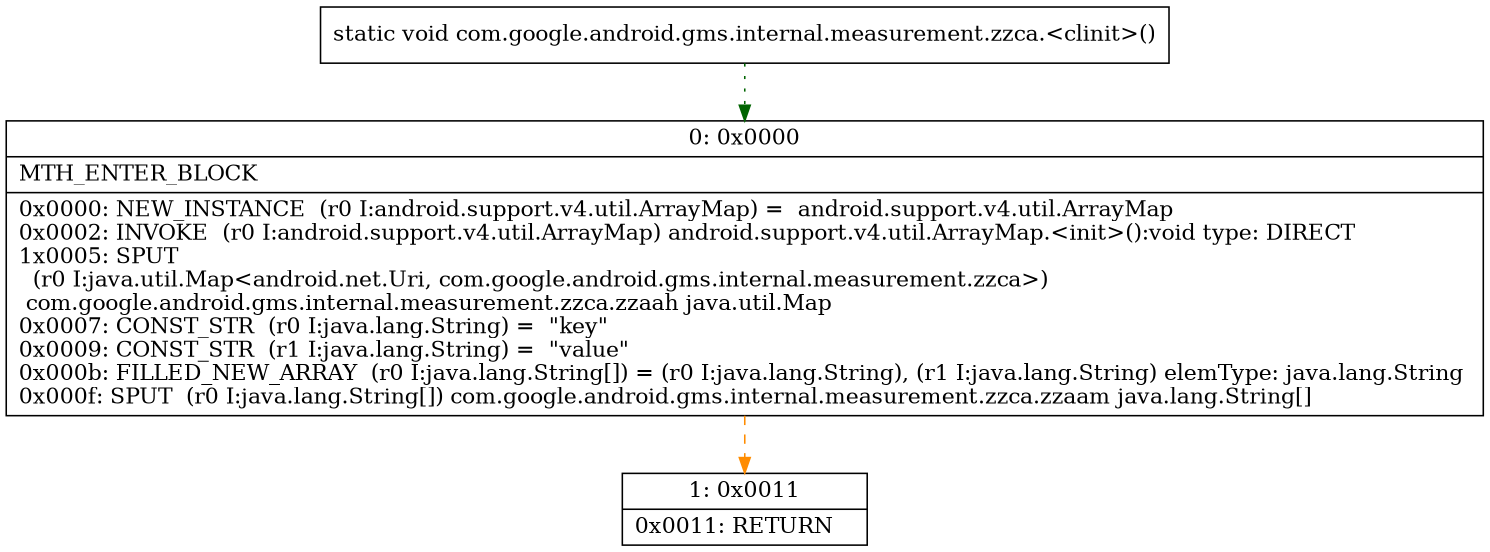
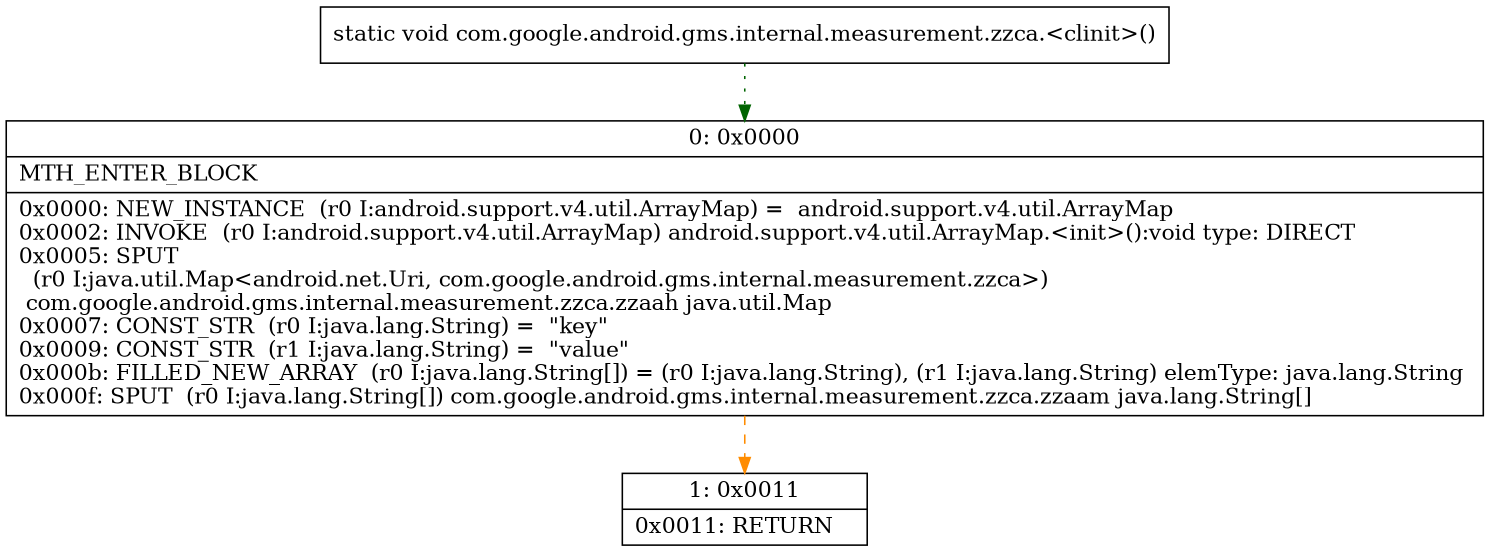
(106, 257) -> (106, 257)
